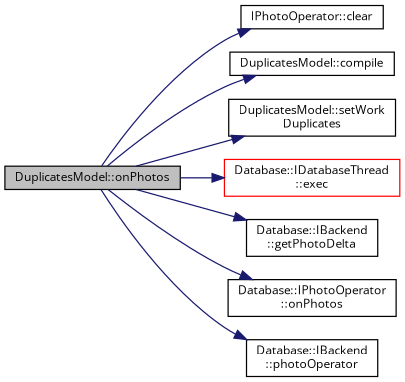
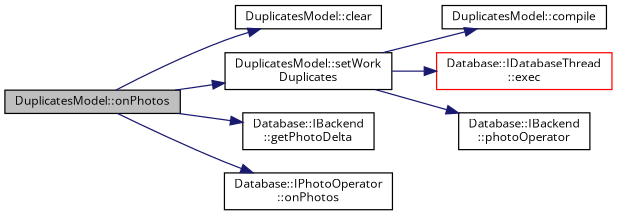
(312, 17) -> (308, 17)
(172, 117) -> (424, 42)
(196, 178) -> (408, 71)
(161, 269) -> (411, 100)
